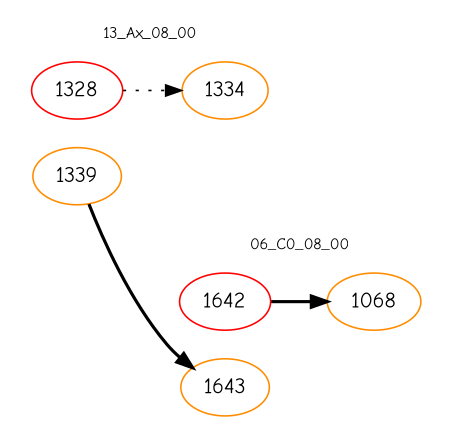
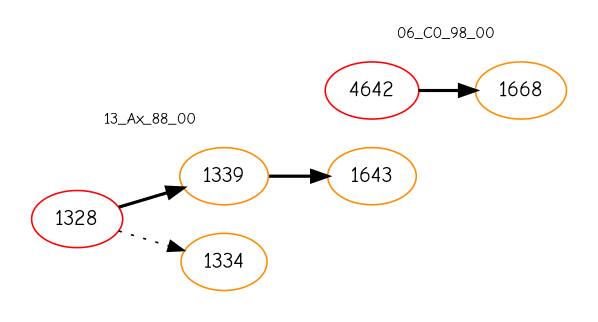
(150, 34) -> (150, 120)
none -> (143, 200)
(300, 245) -> (446, 34)
(225, 302) -> (372, 90)
(374, 302) -> (521, 90)
